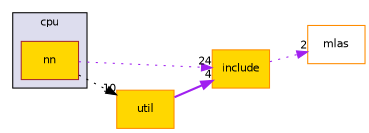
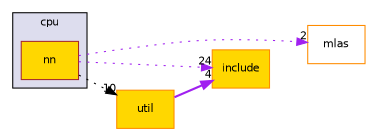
(284, 58) -> (187, 41)
